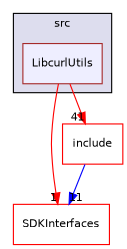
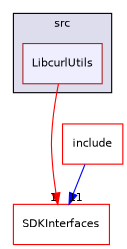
(76, 99) -> none
